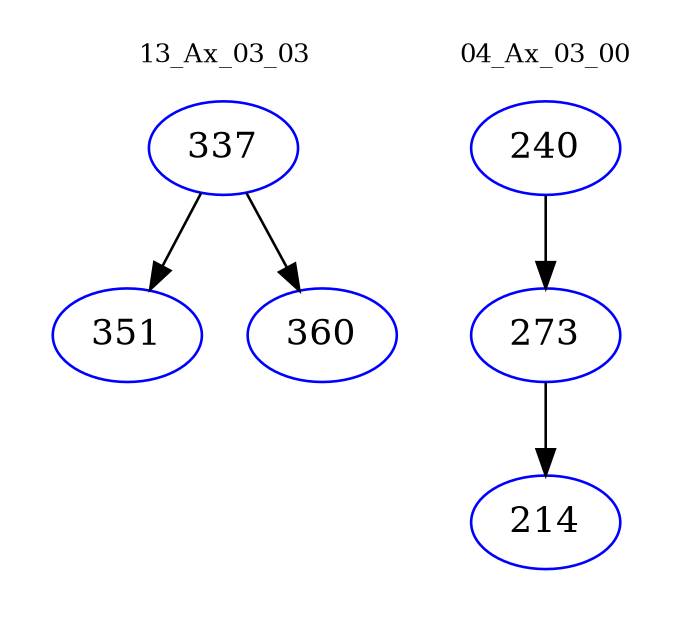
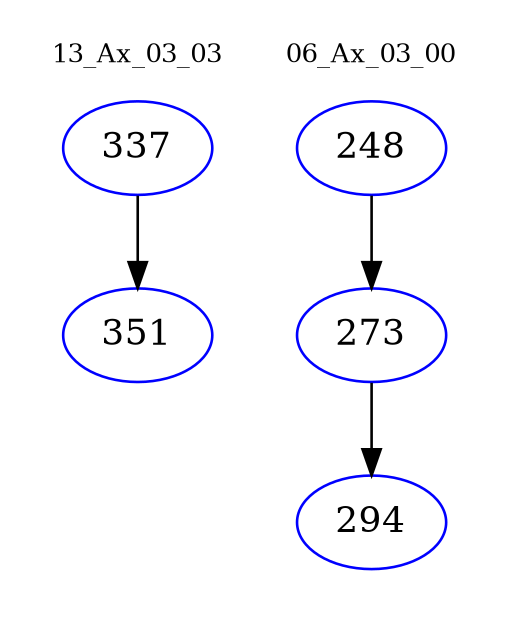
(546, 56) -> (372, 56)
(546, 148) -> (372, 148)
(322, 335) -> none
(546, 522) -> (372, 522)
